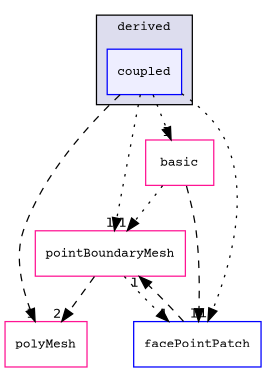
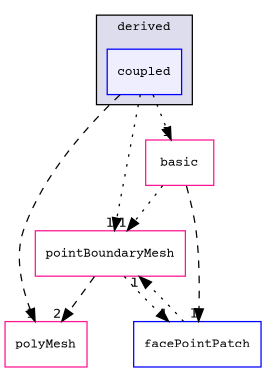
(237, 193) -> none
(166, 303) -> (166, 303)
